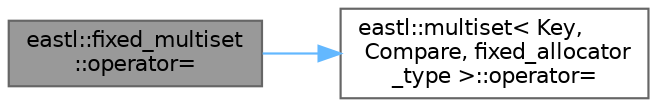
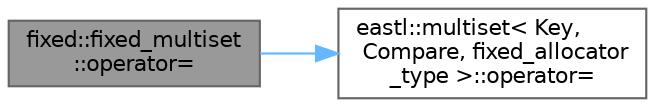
(135, 53) -> (134, 53)
